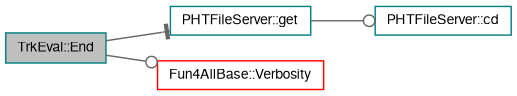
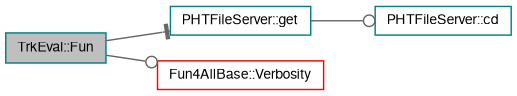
(56, 48) -> (56, 48)
